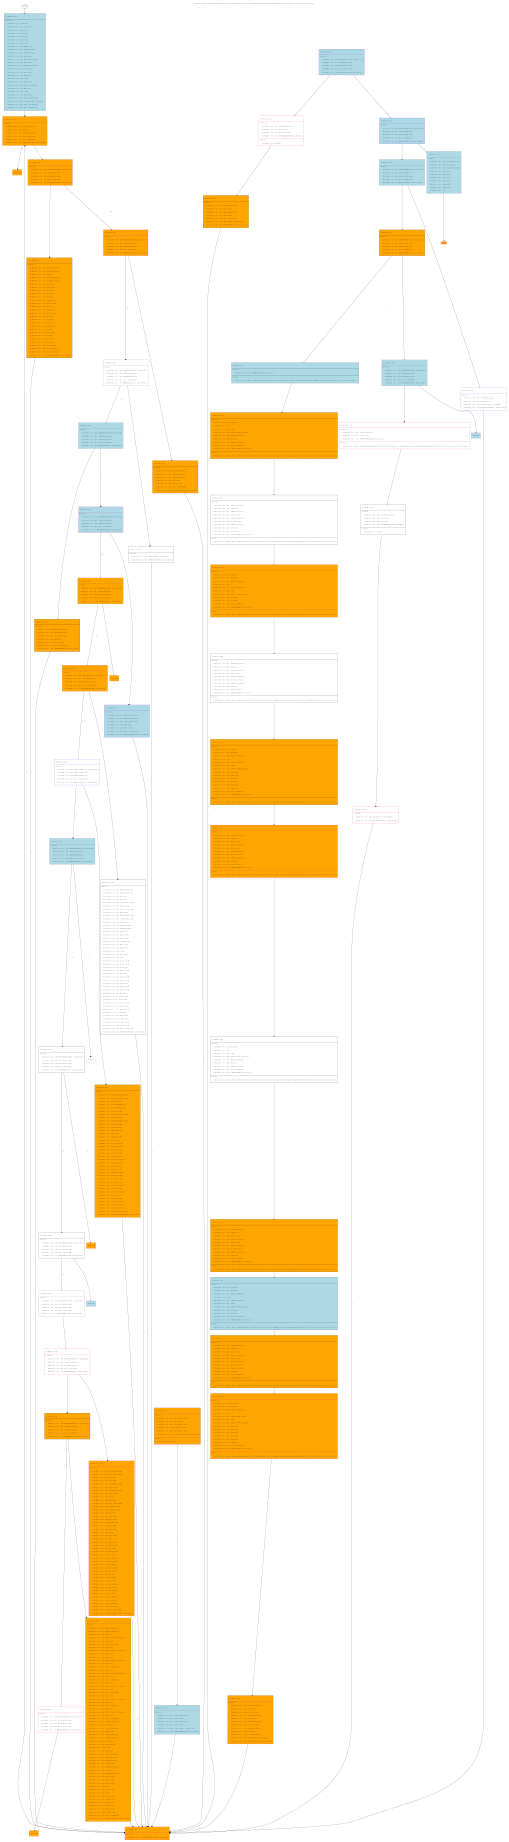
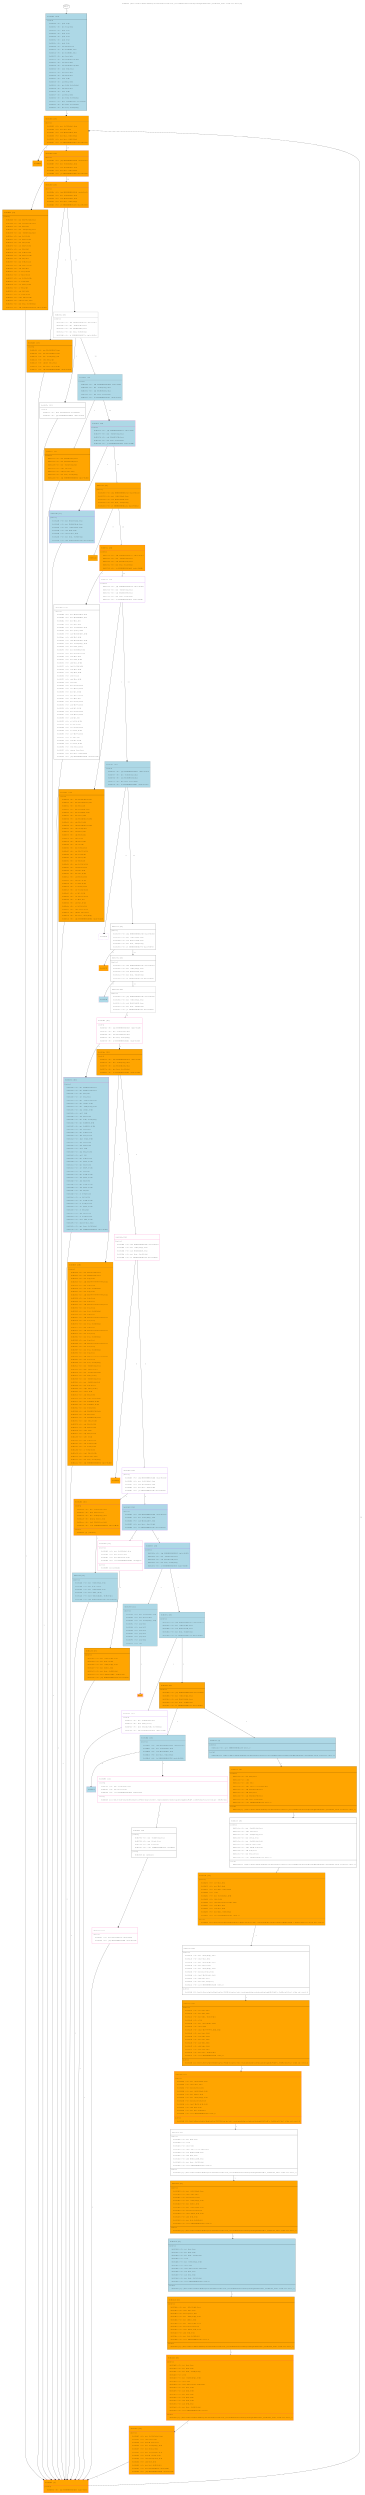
none -> (145, 1481)
(112, 1538) -> (86, 1155)
